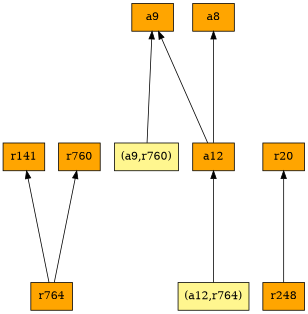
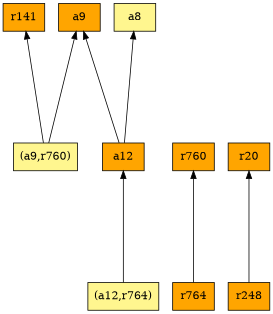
(214, 17) -> (135, 17)
(39, 231) -> (35, 91)
